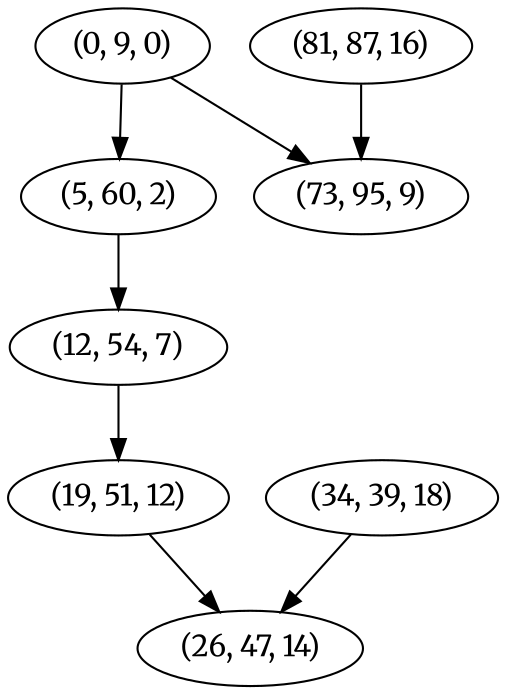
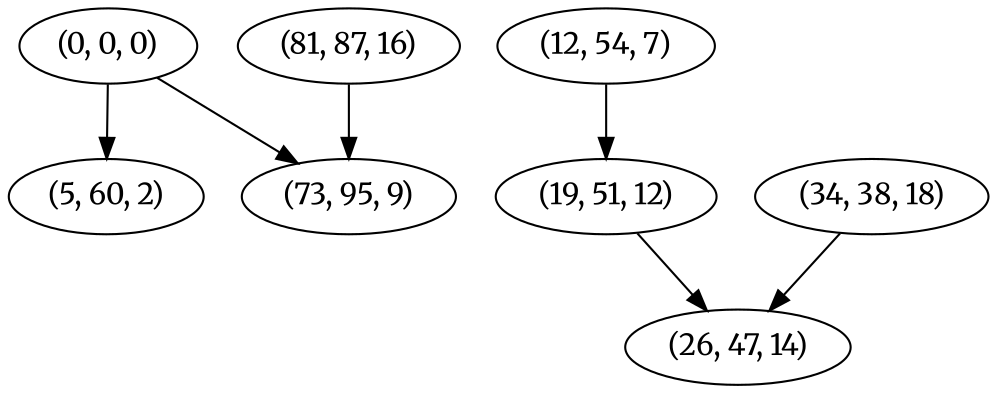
(123, 46) -> (108, 46)
(118, 262) -> none
(382, 498) -> (872, 197)
